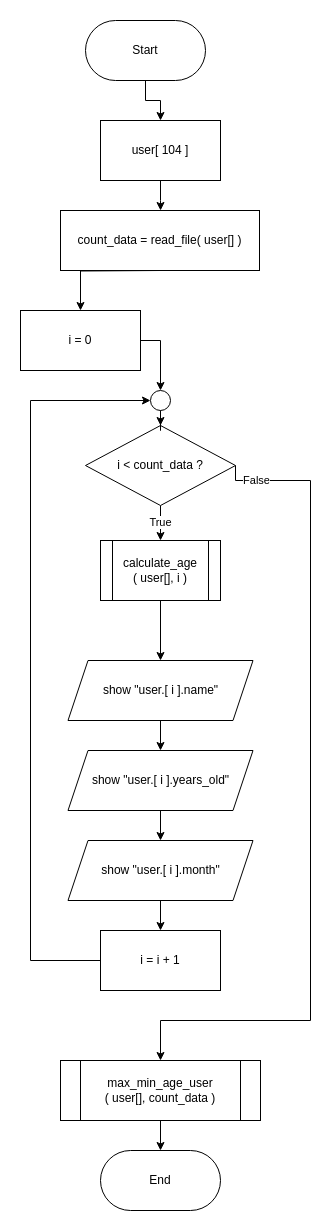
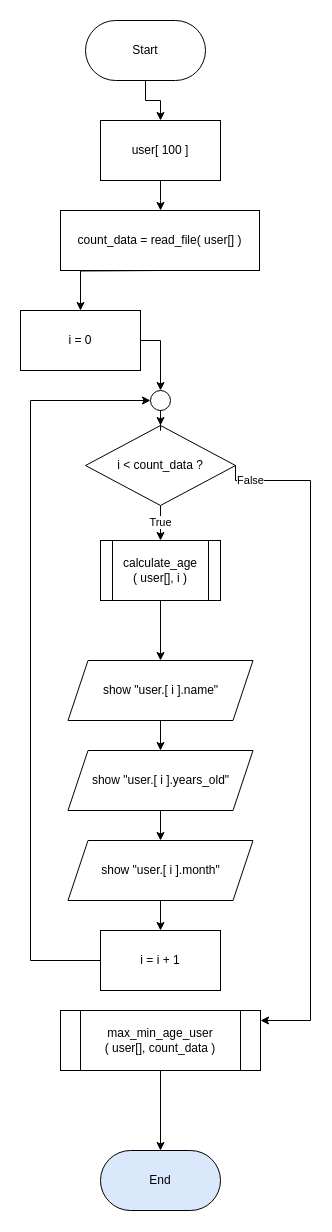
(161, 151) -> (161, 151)
(161, 1091) -> (161, 1041)
(161, 1181) -> (161, 1181)
